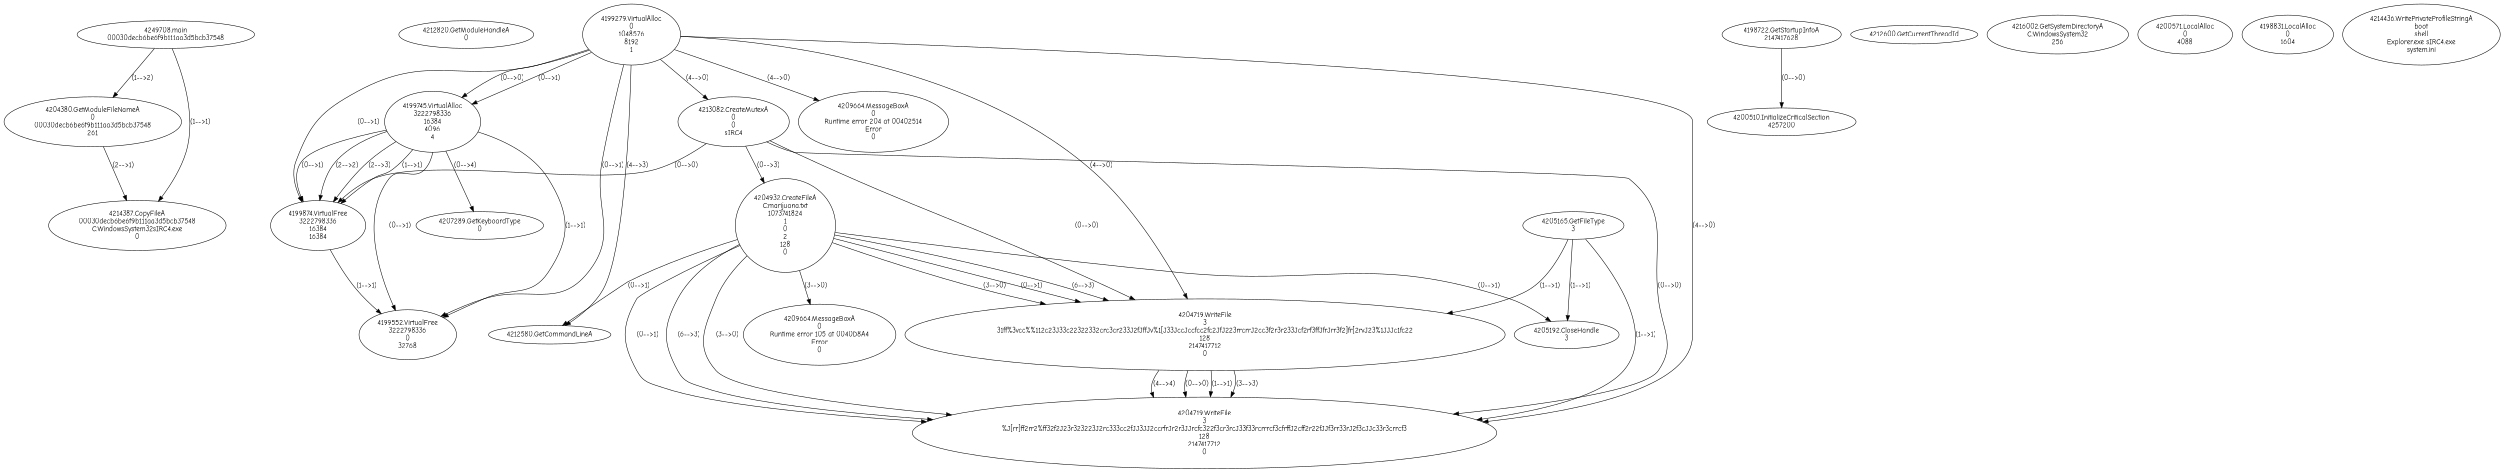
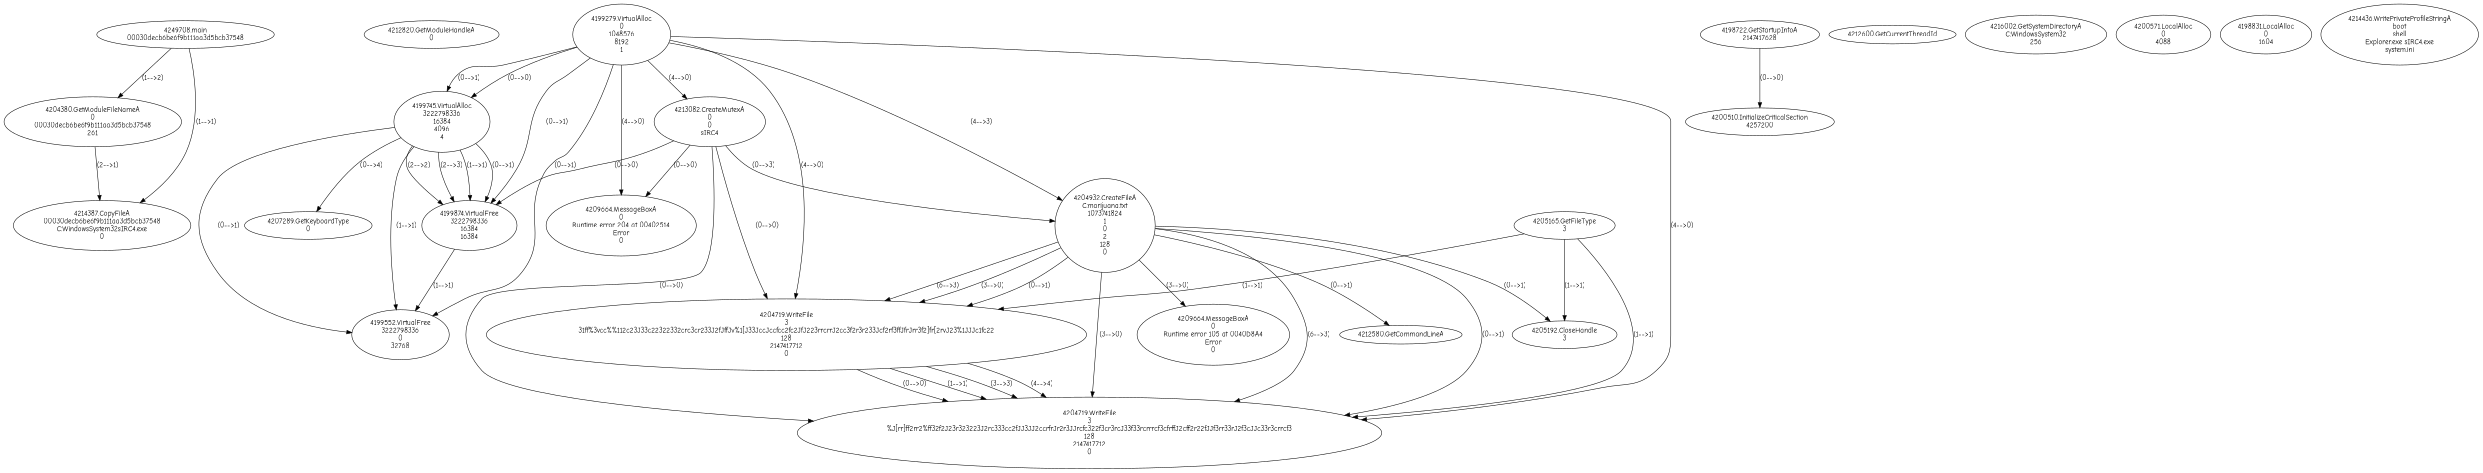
none -> (670, 169)
(623, 202) -> (870, 104)
